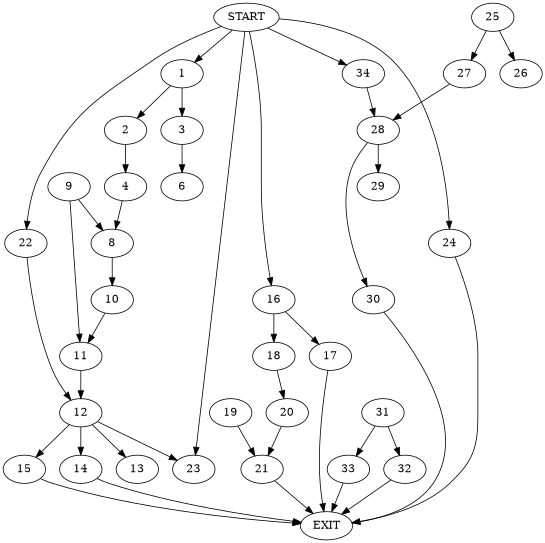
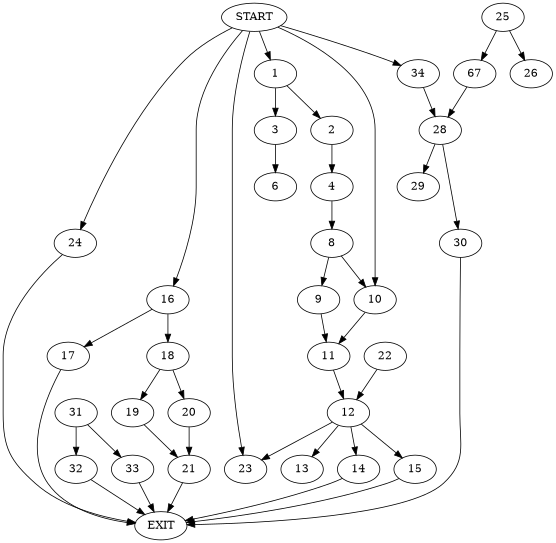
(465, 74) -> (475, 74)
(98, 100) -> (375, 129)
(88, 212) -> (326, 268)
none -> (152, 381)
